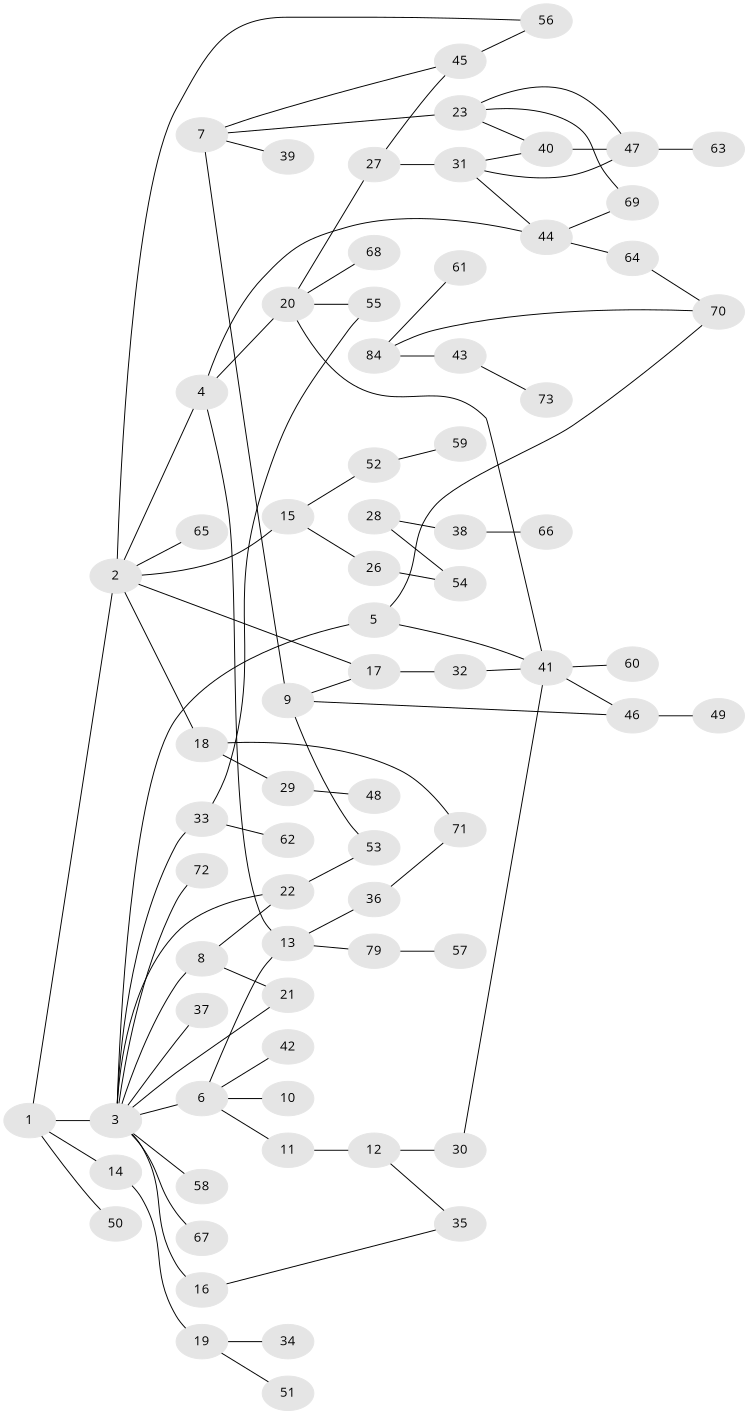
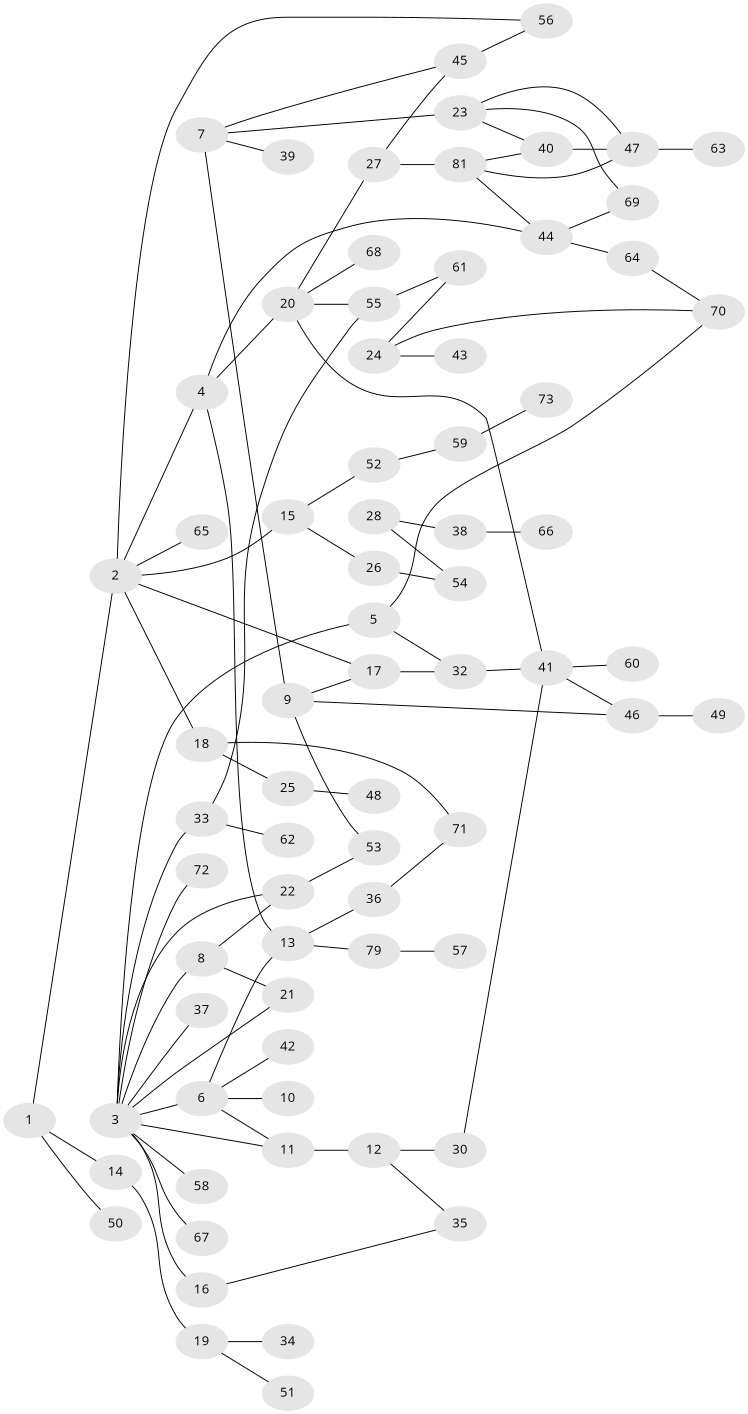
(460, 165) -> (460, 165)
none -> (417, 286)
(374, 356) -> (374, 356)
(503, 378) -> (503, 422)
(462, 639) -> (417, 646)
(288, 789) -> (288, 789)
(73, 1121) -> (202, 1135)
